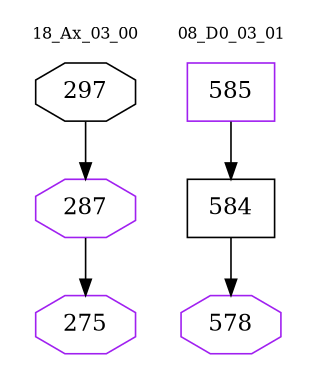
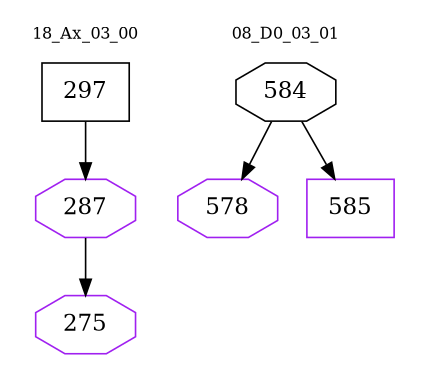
(86, 92) -> (86, 92)
(231, 142) -> (314, 143)
(231, 208) -> (286, 92)
